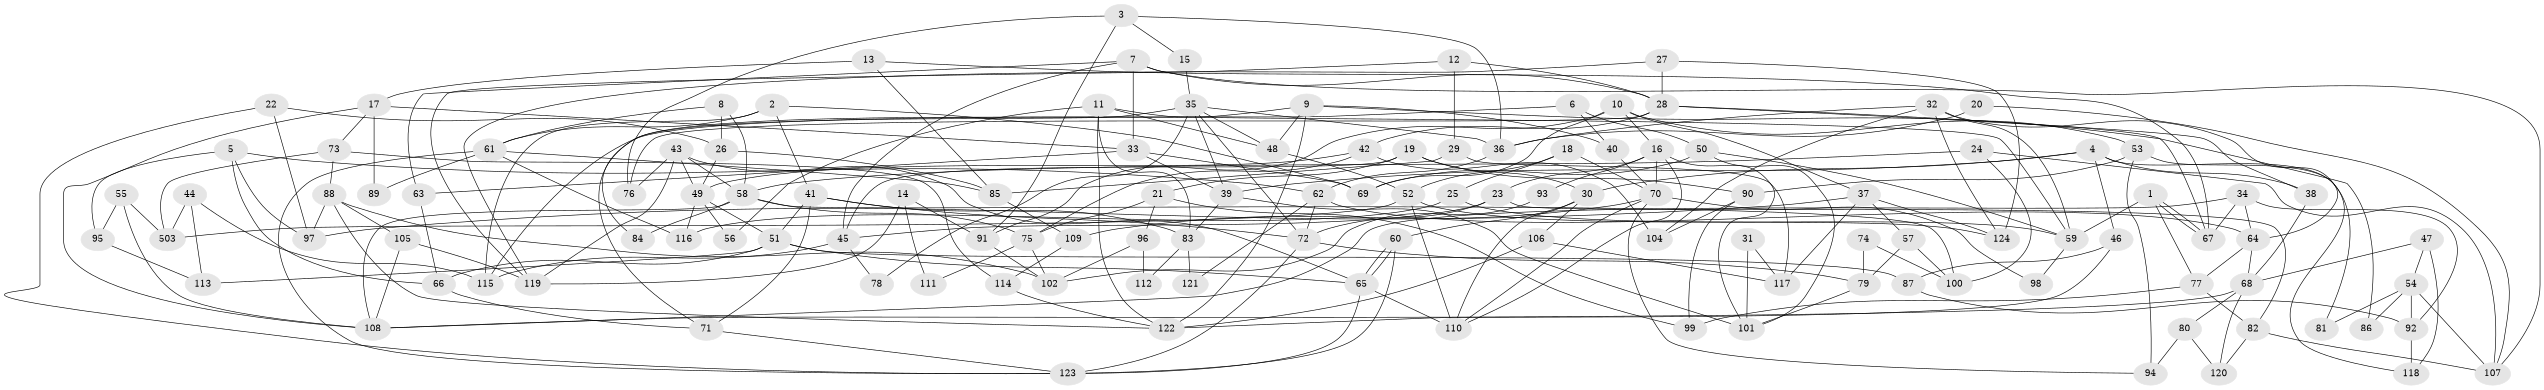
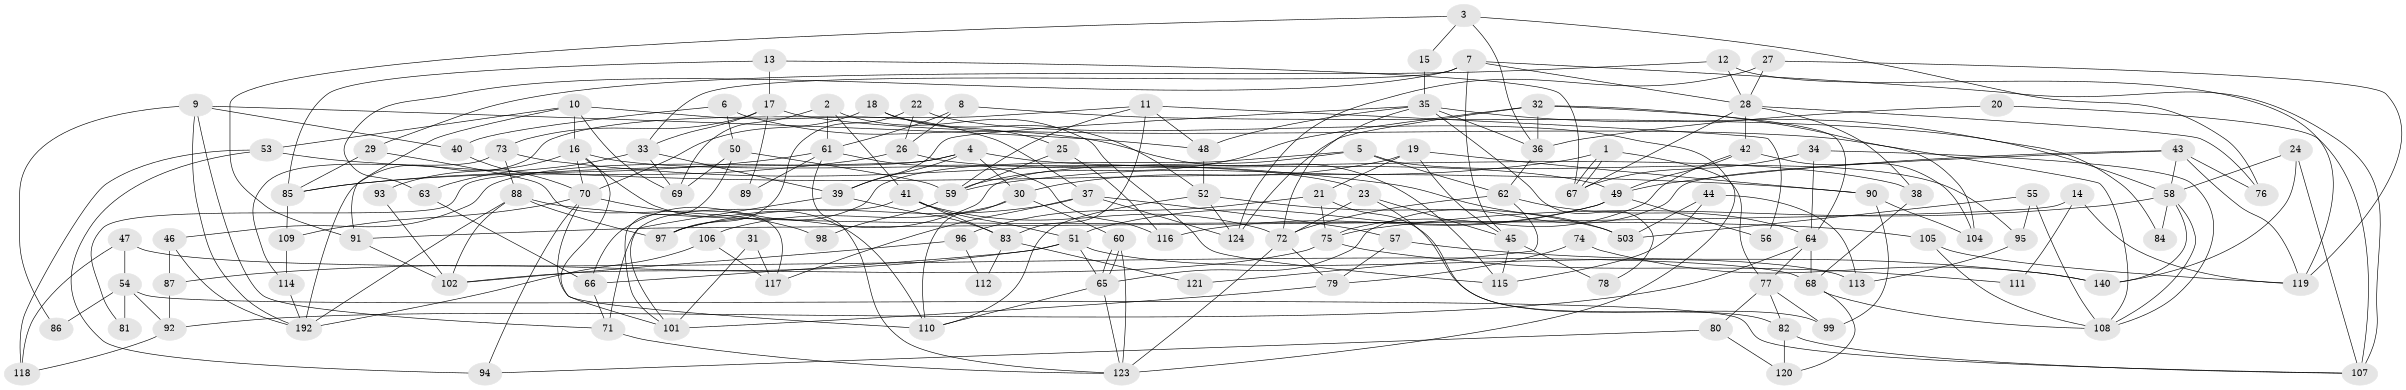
(2406, 212) -> (996, 317)
(1955, 284) -> (2102, 284)
(2216, 307) -> (1741, 307)
(1167, 329) -> (304, 329)
